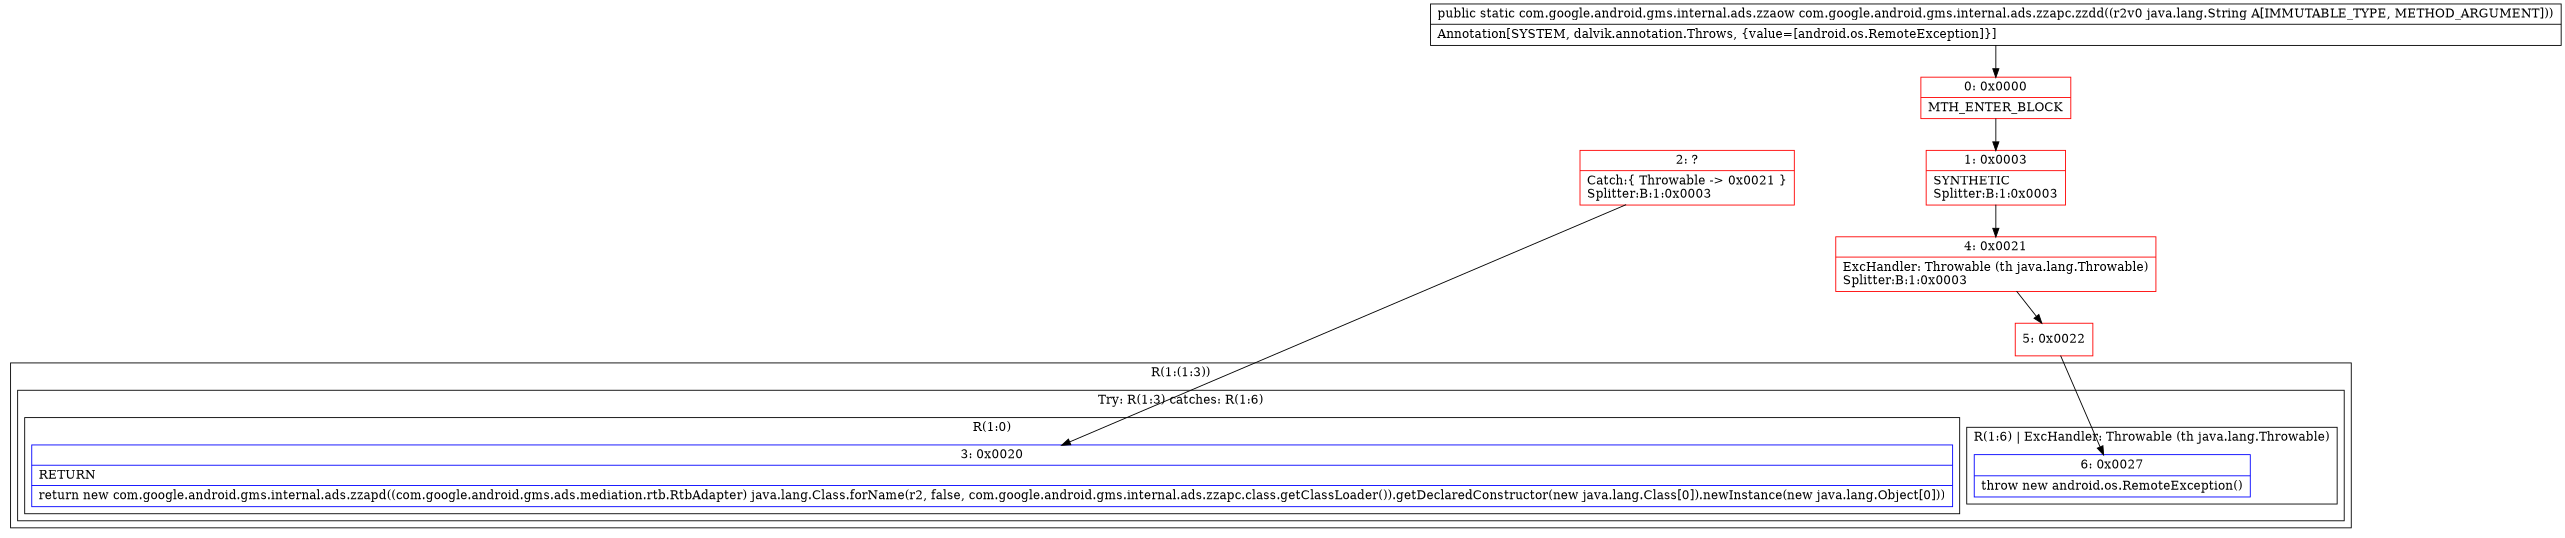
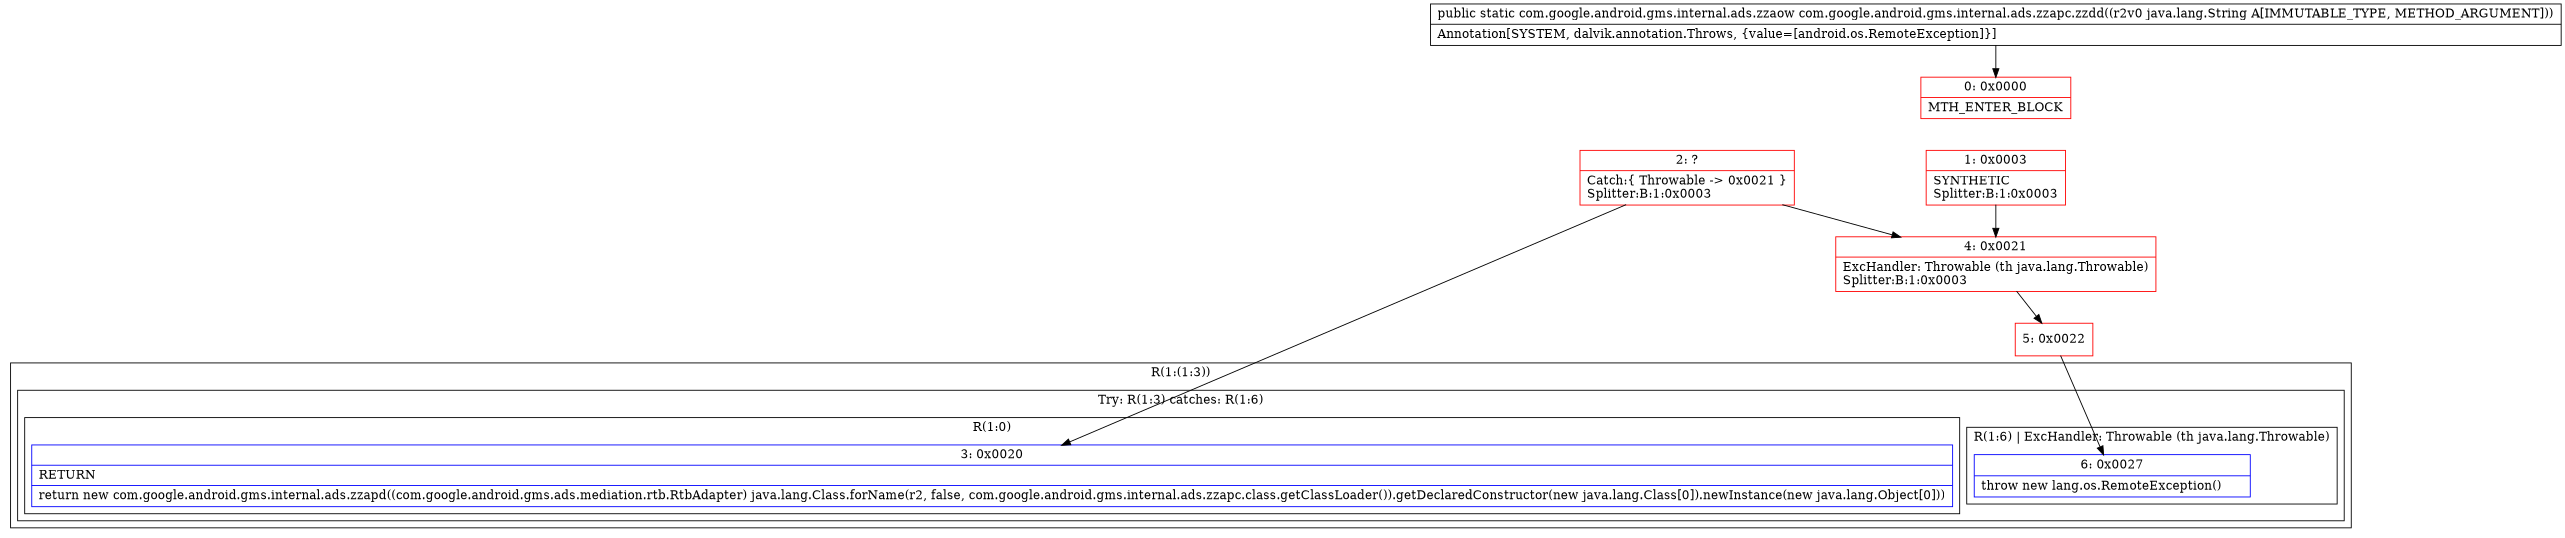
(1996, 130) -> none
none -> (1837, 220)
(2112, 486) -> (2102, 486)
